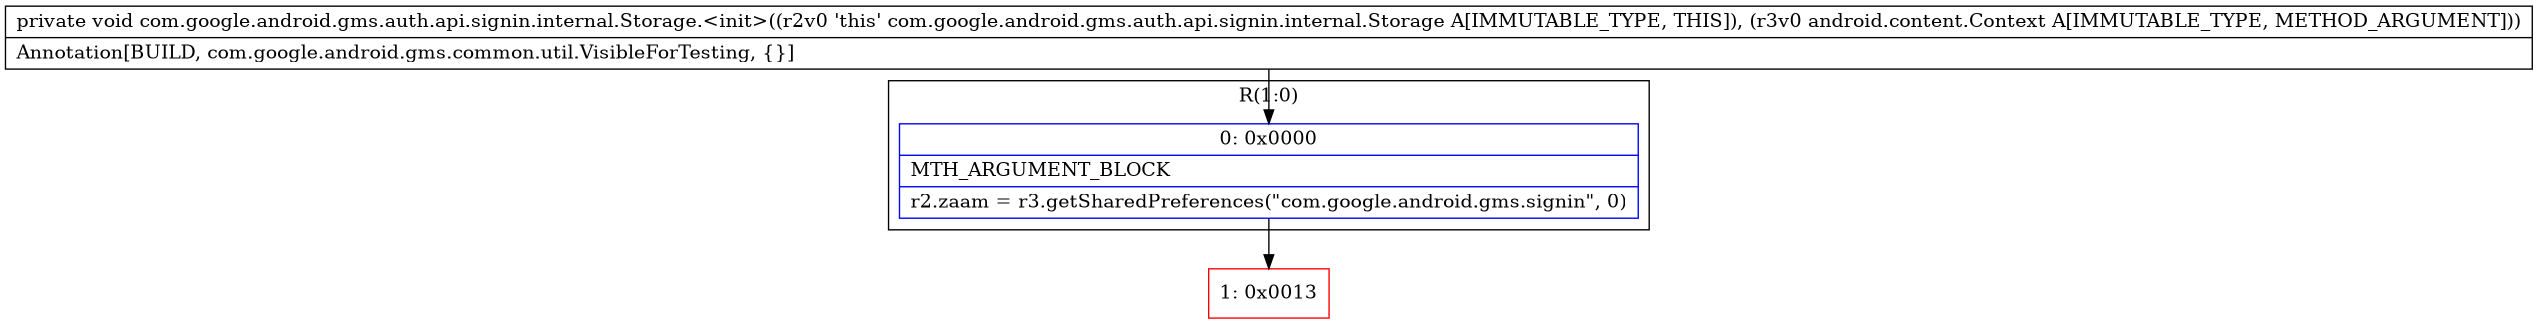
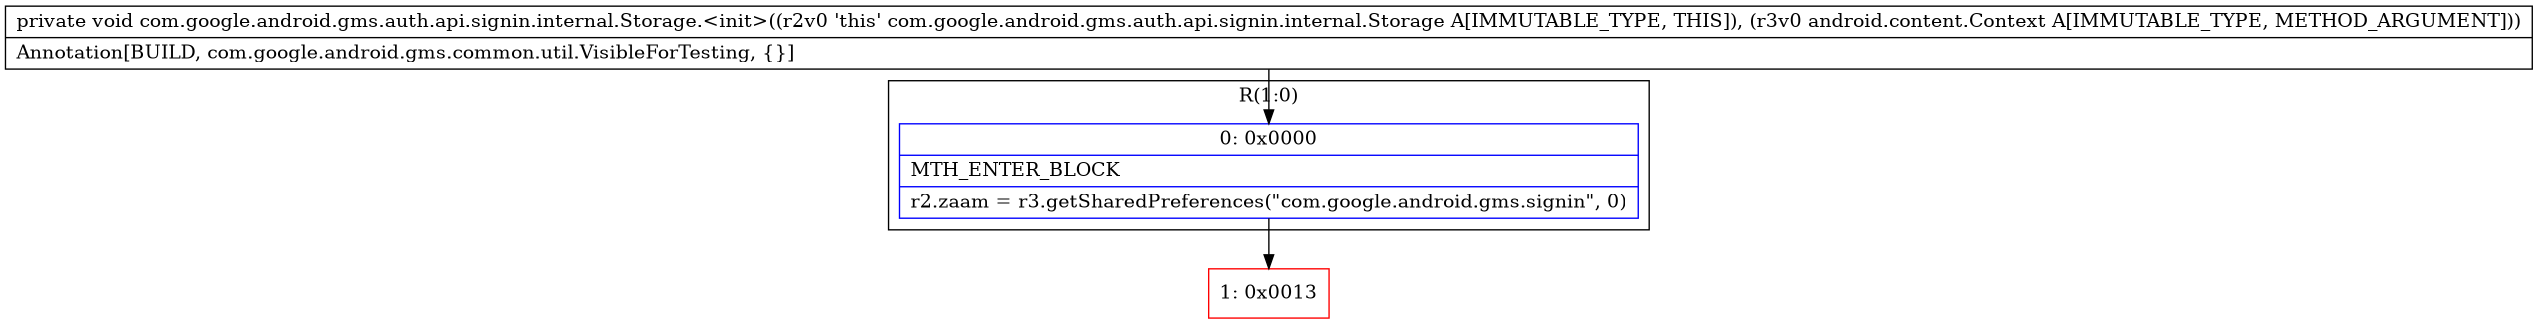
(1040, 170) -> (1016, 170)
